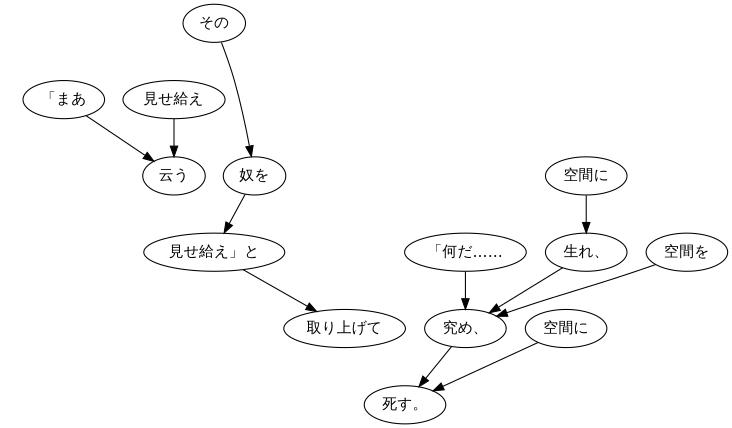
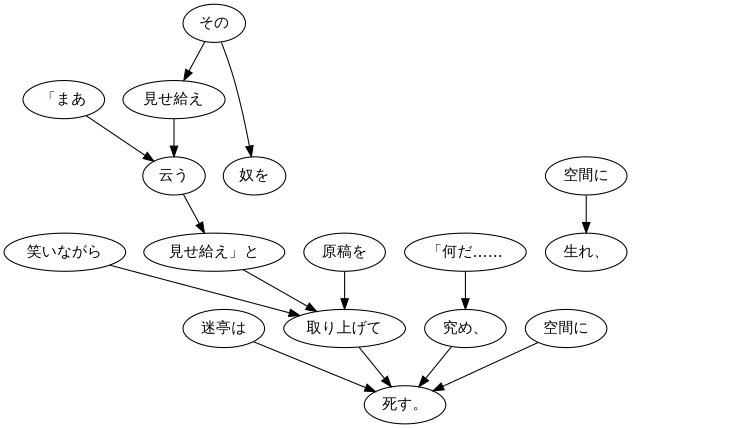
none -> (197, 56)
(237, 209) -> (191, 209)
none -> (65, 252)
none -> (345, 252)
(687, 252) -> none
(531, 287) -> none
none -> (224, 329)
none -> (372, 363)
